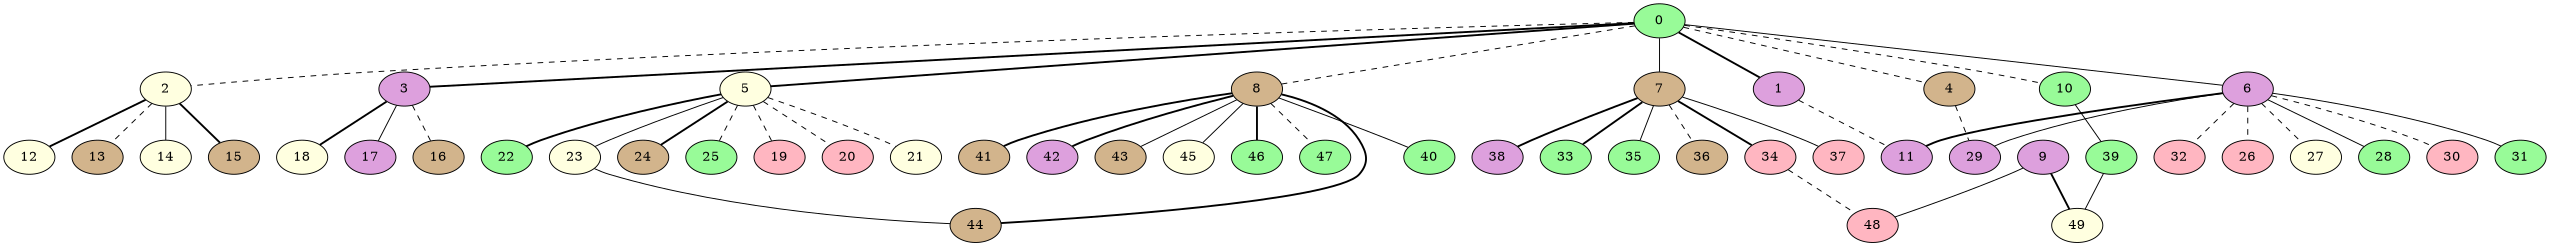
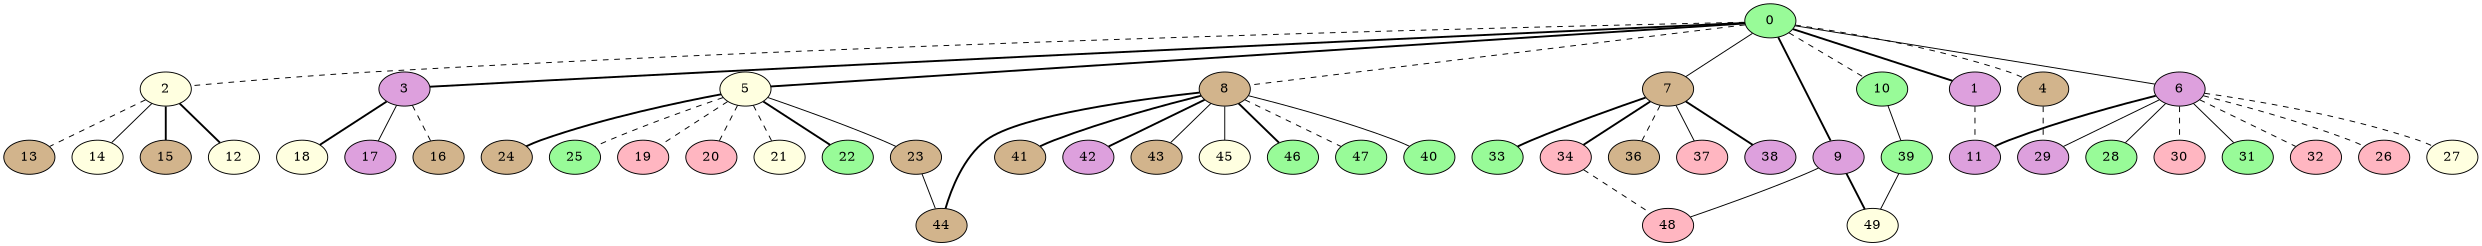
none -> (1804, 89)
(575, 157) -> (916, 157)
(1634, 157) -> none
